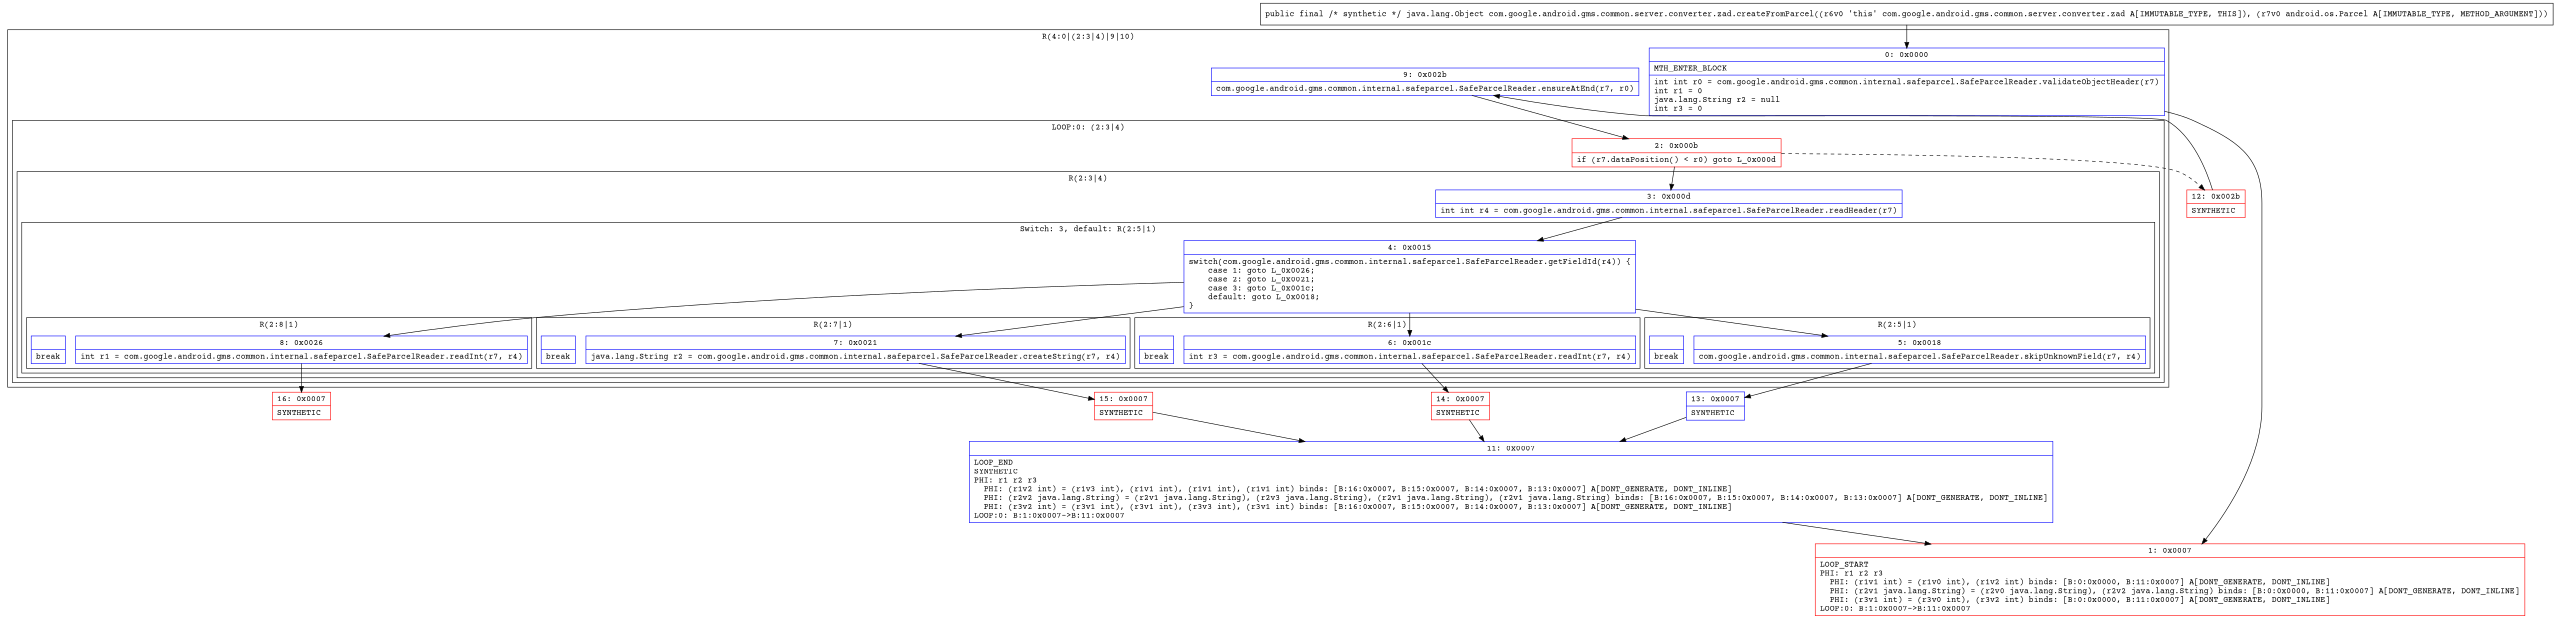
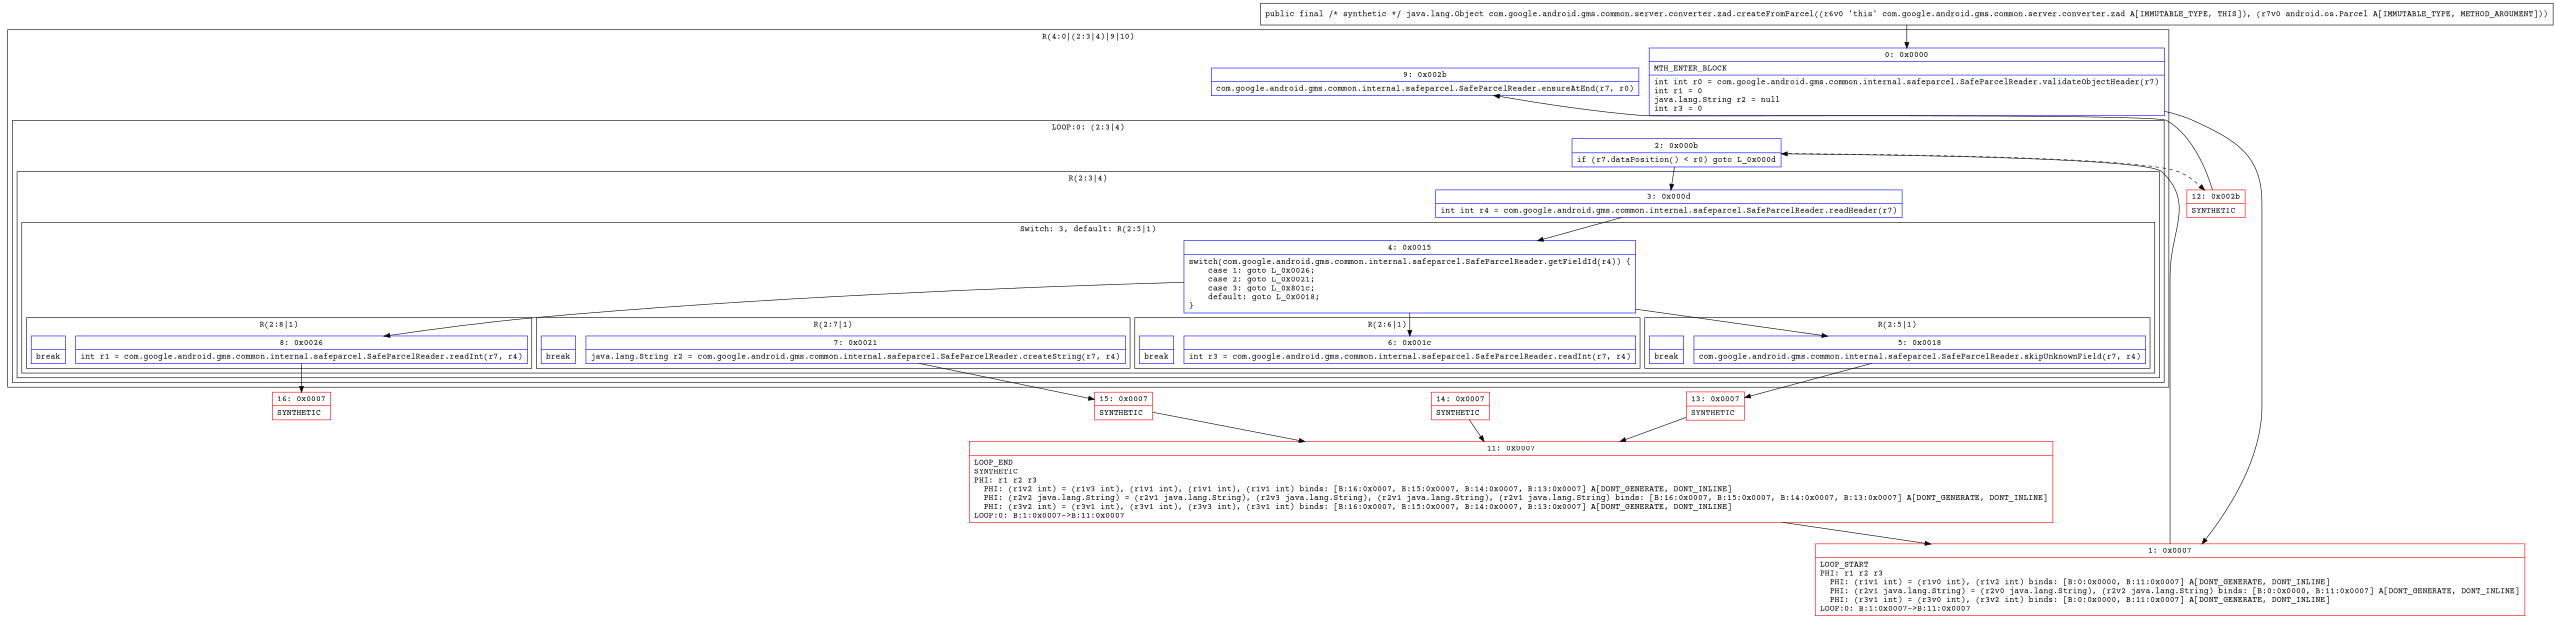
(1547, 116) -> (2174, 188)
(1677, 153) -> (1677, 153)
(1252, 288) -> (1252, 288)
(1067, 322) -> none
(1433, 376) -> none
(1715, 406) -> (1715, 406)
(1511, 482) -> (1511, 482)
